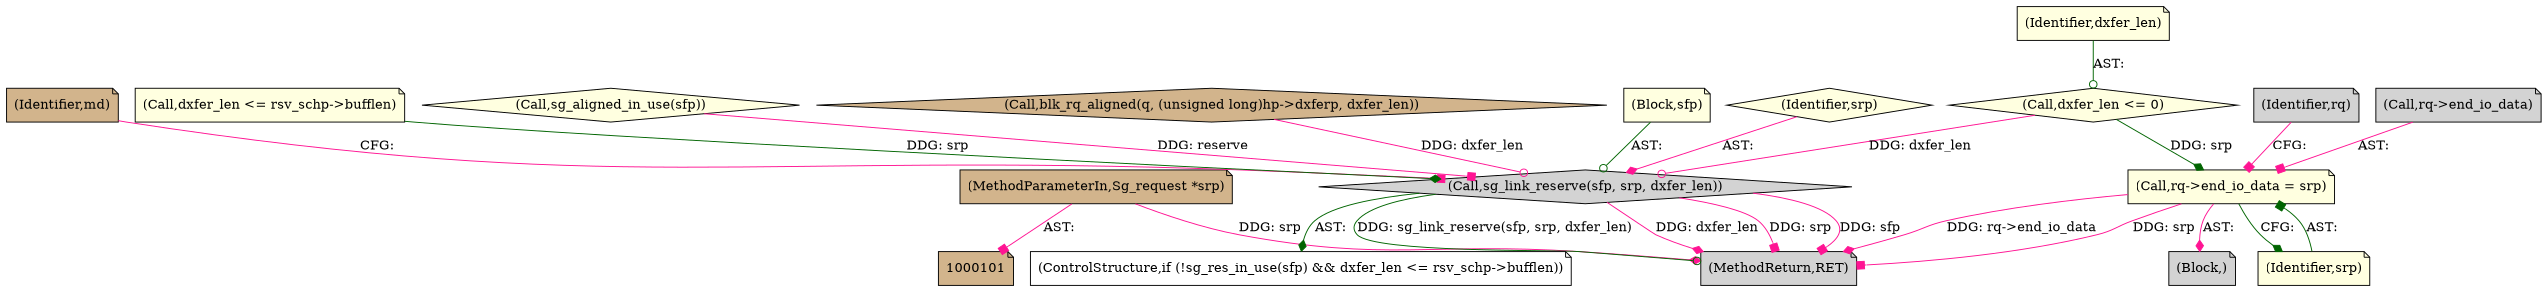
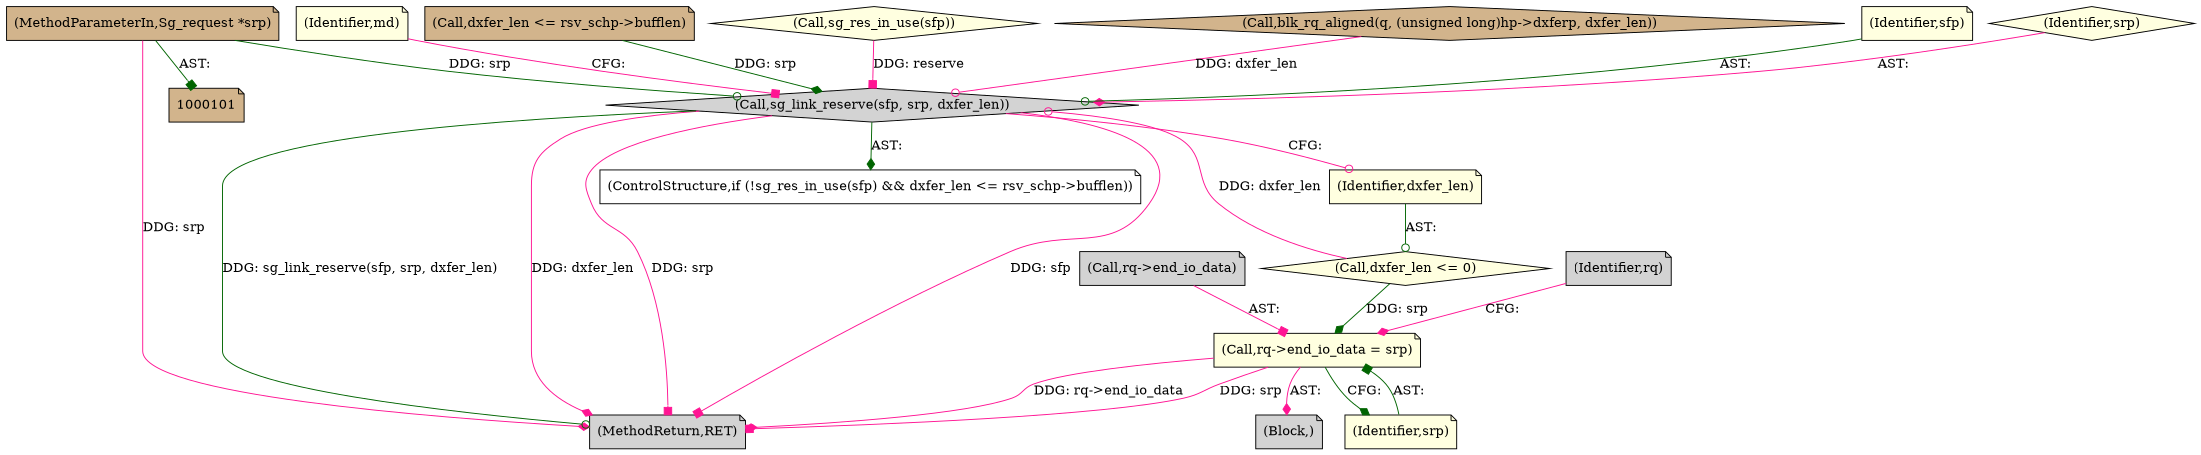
none -> (483, 75)
(62, 105) -> (352, 23)
(270, 105) -> (560, 23)
(611, 105) -> (874, 23)
(1667, 105) -> (1917, 23)
none -> (1186, 133)
(2272, 143) -> (1477, 307)
(1040, 225) -> (172, 61)
